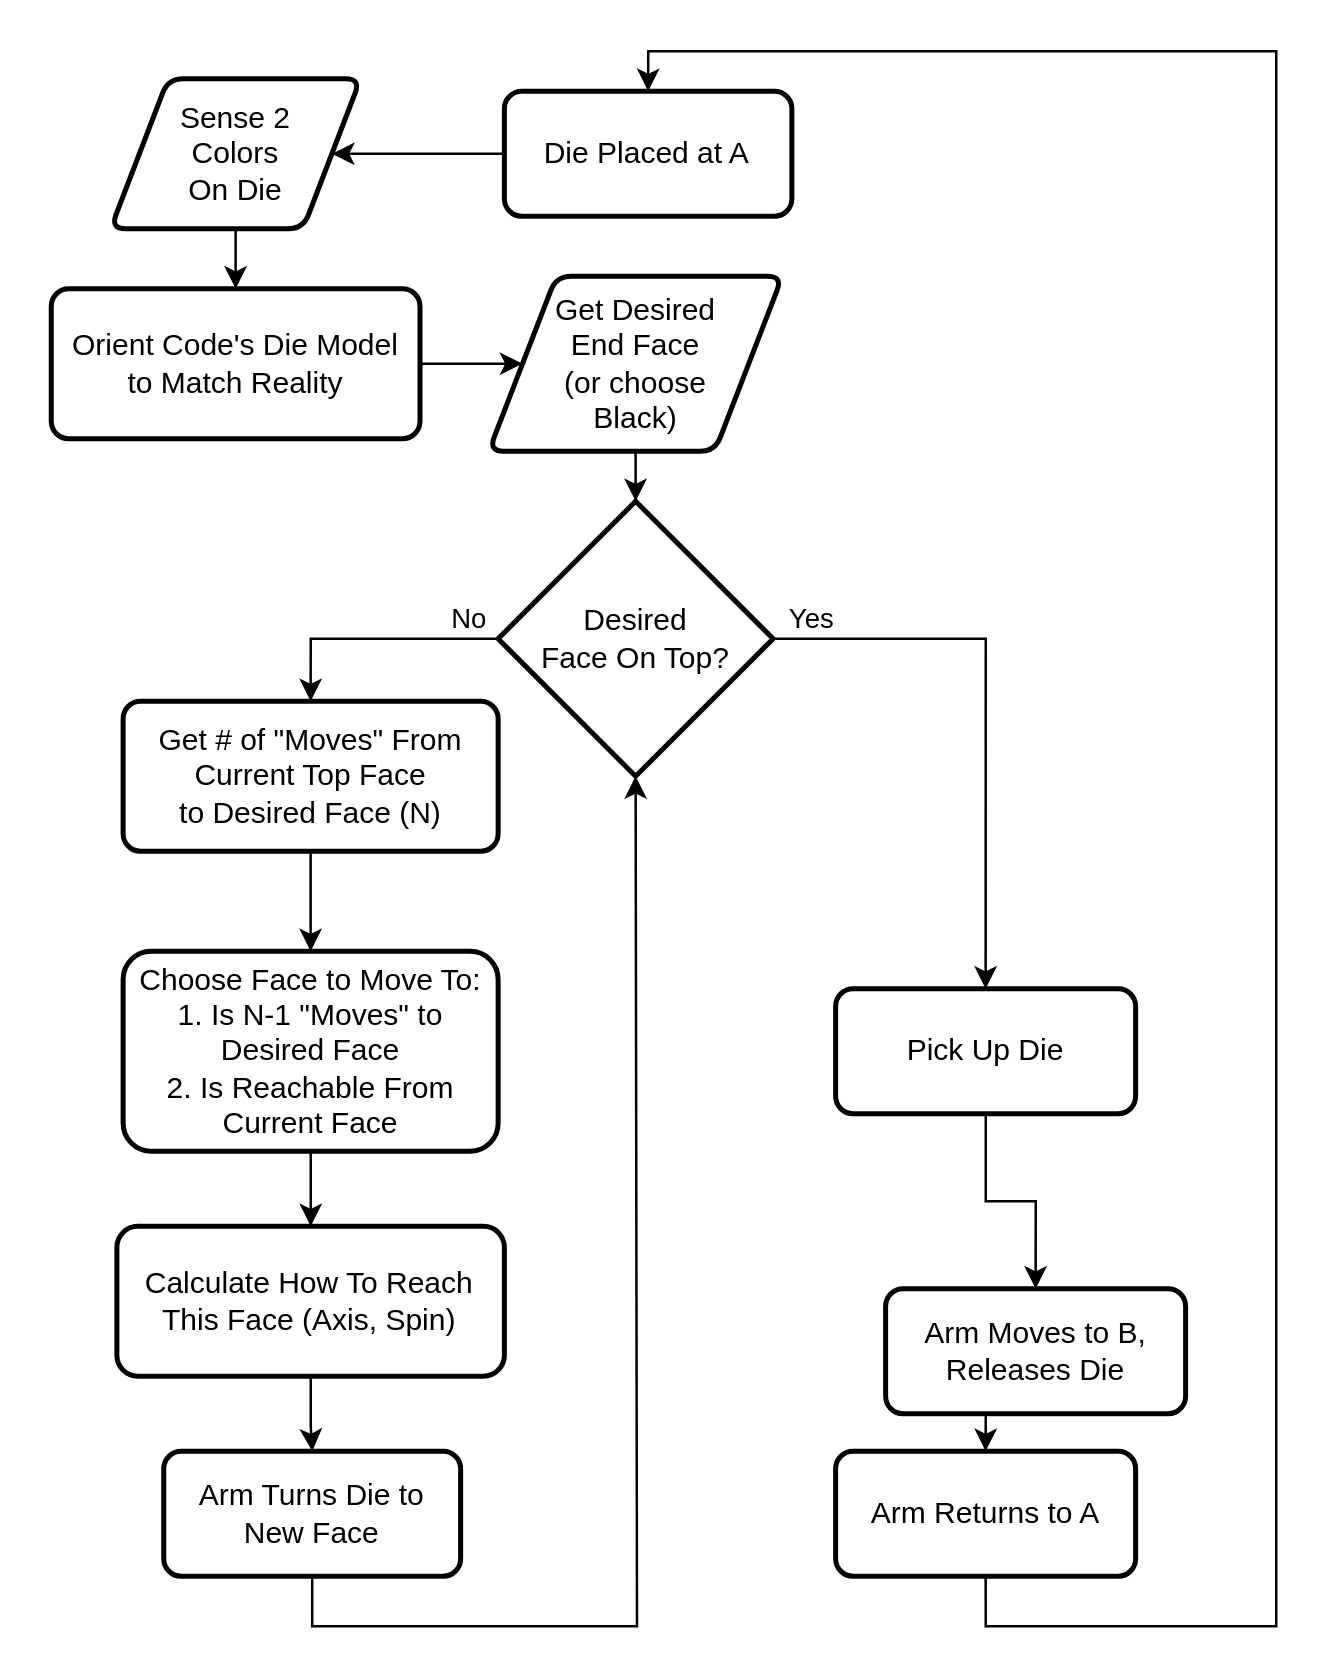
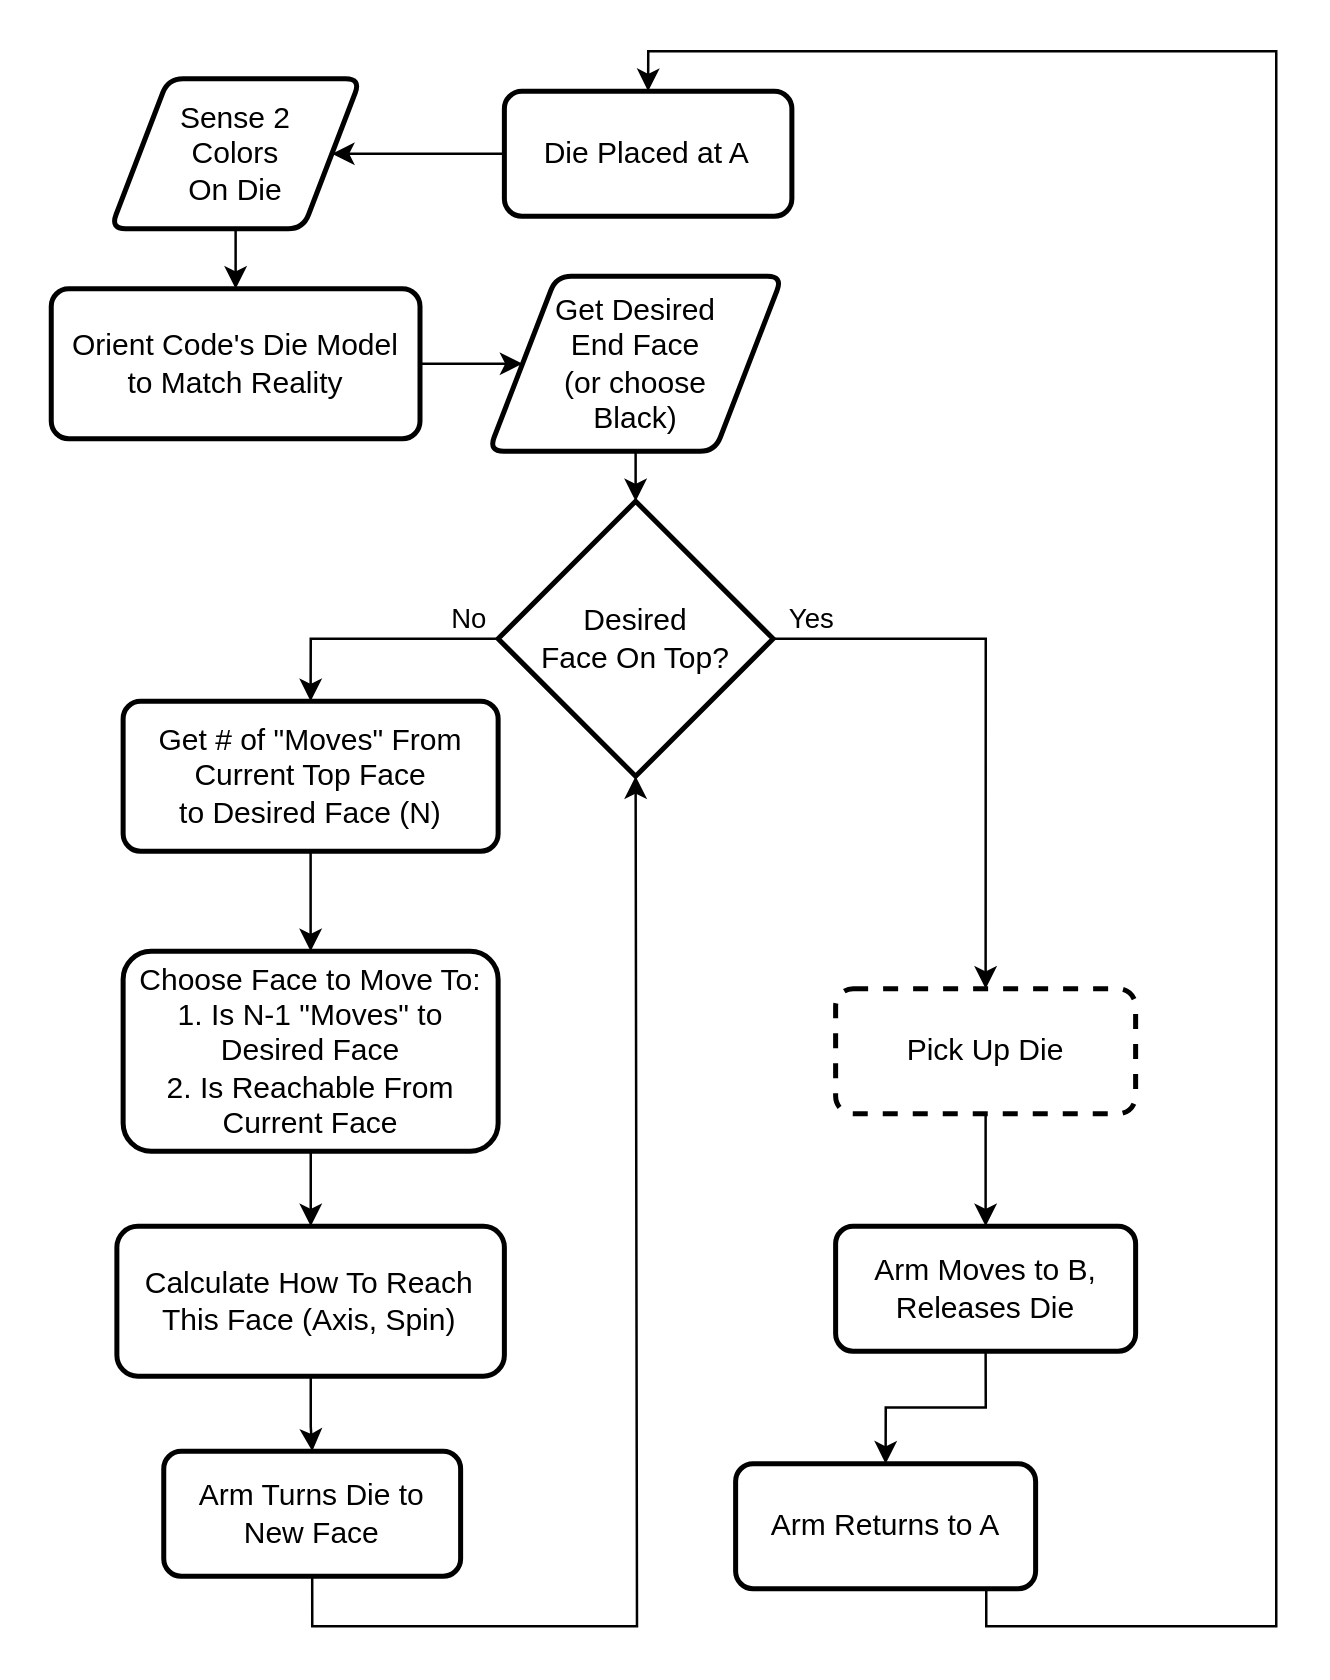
(986, 1051) -> (986, 1051)
(1036, 1351) -> (986, 1289)
(986, 1514) -> (886, 1526)
